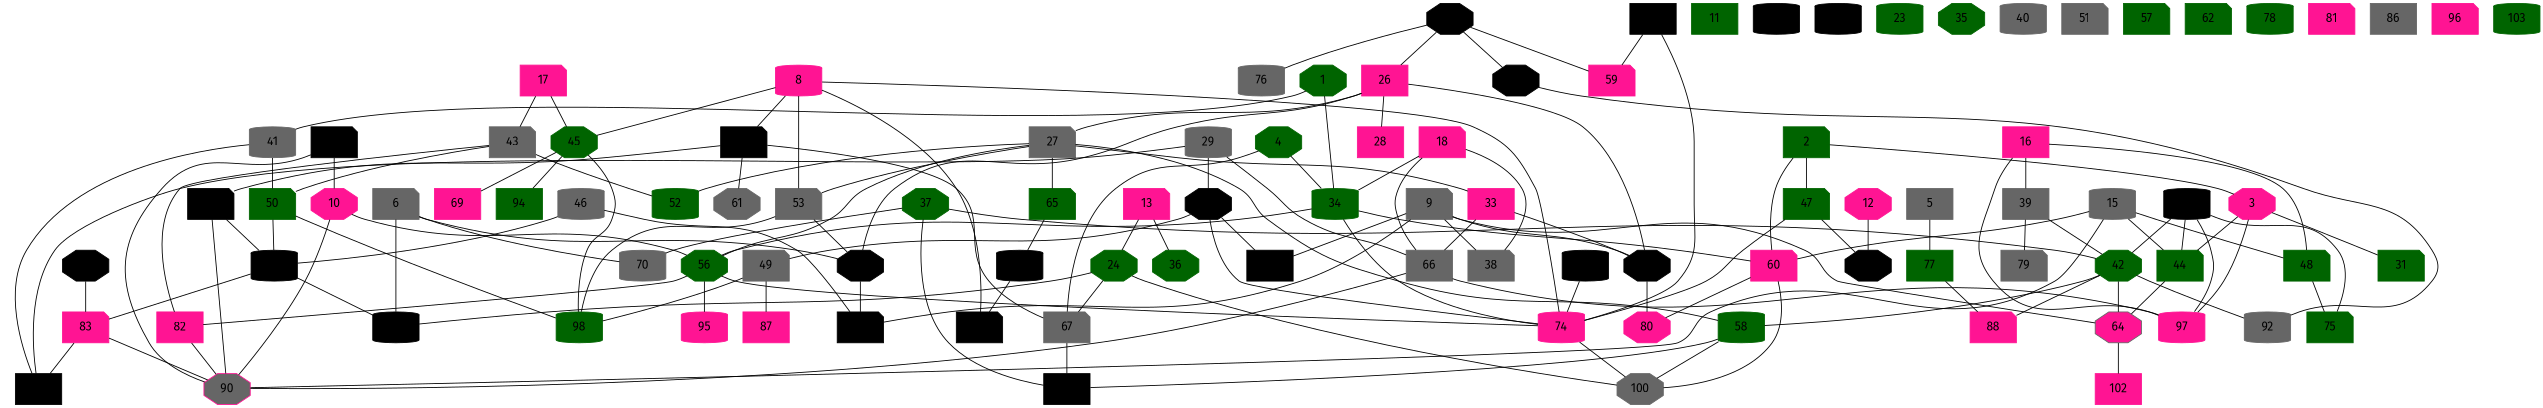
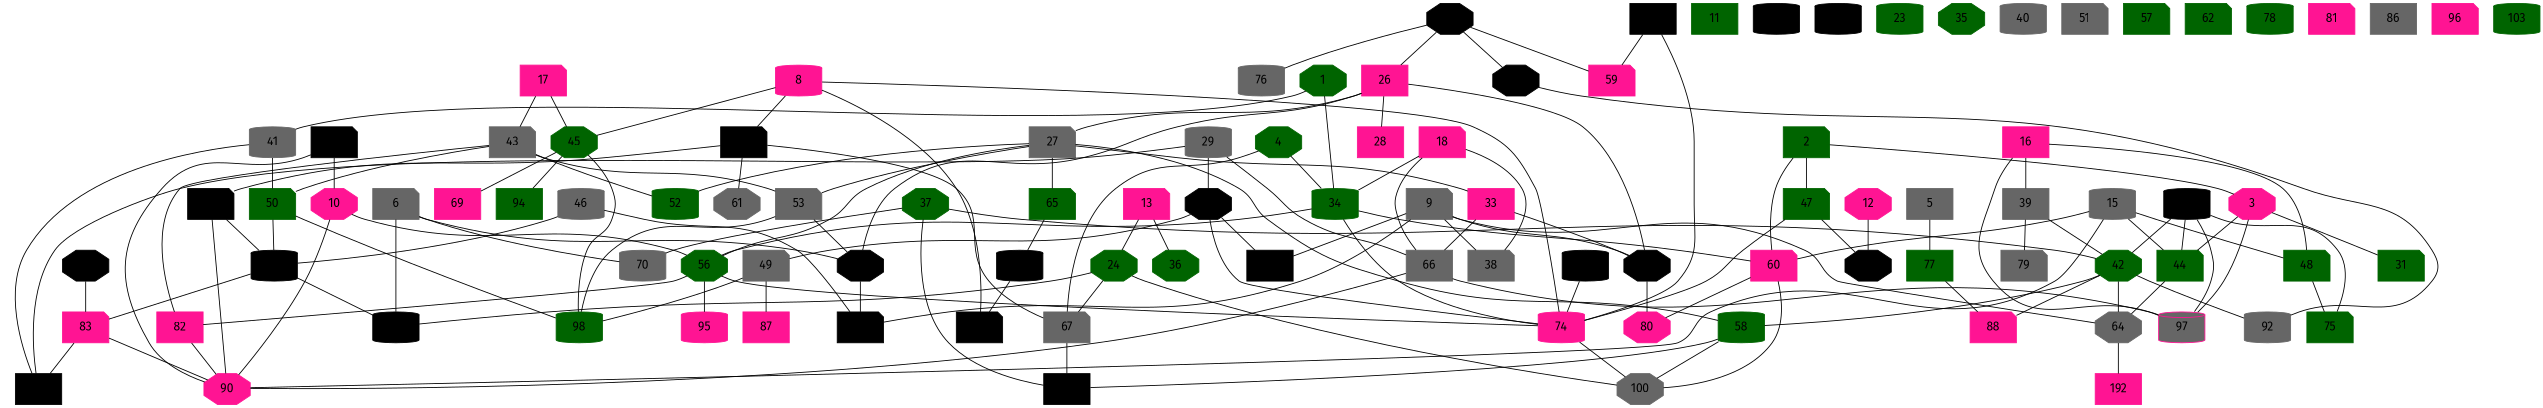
(799, 142) -> (656, 173)
(2118, 327) -> (2118, 327)
(2182, 327) -> (2182, 327)
(227, 389) -> (227, 389)
(2118, 389) -> (2118, 389)
